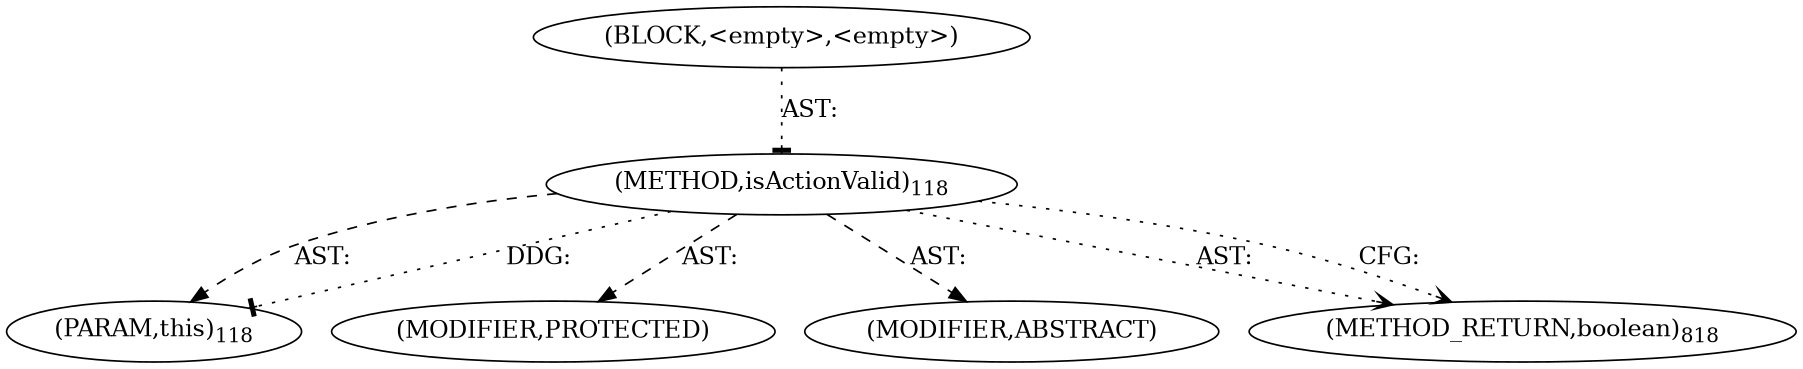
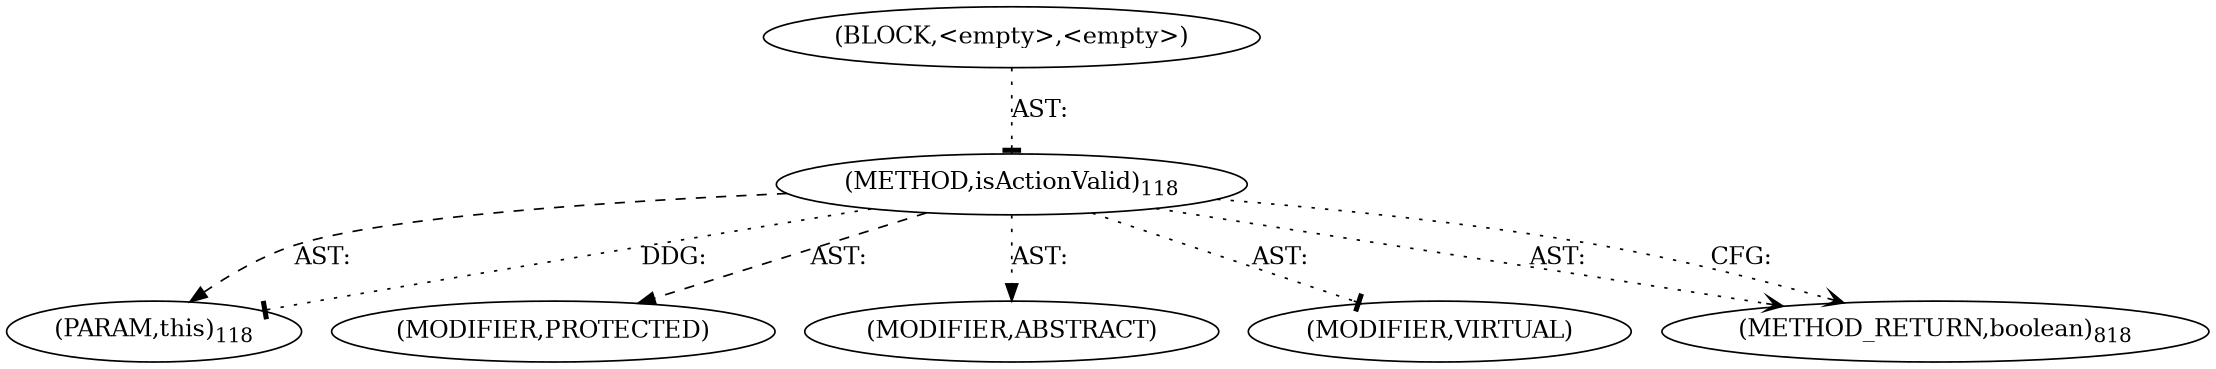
(890, 254) -> (1012, 249)
none -> (1440, 332)
